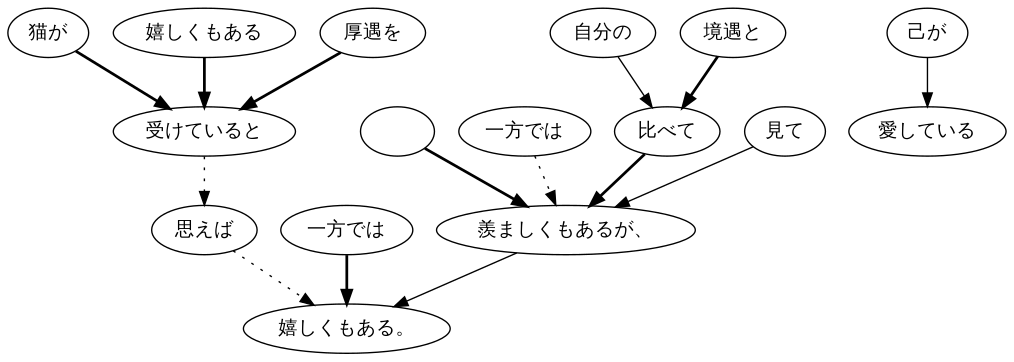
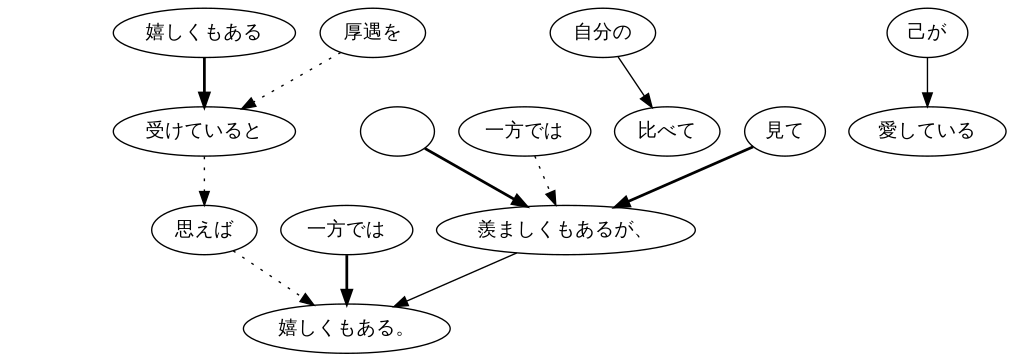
(48, 33) -> none
(733, 33) -> none
(297, 77) -> (297, 77)
(691, 174) -> (691, 174)
(623, 175) -> none
